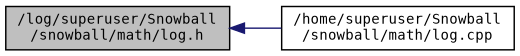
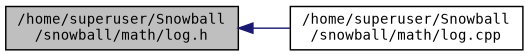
(118, 28) -> (122, 28)
